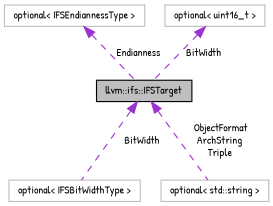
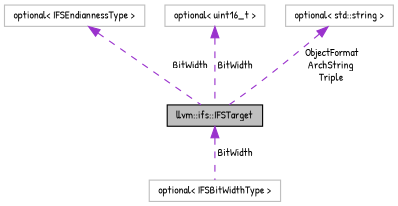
(137, 53) -> (189, 66)
(183, 146) -> (275, 71)
